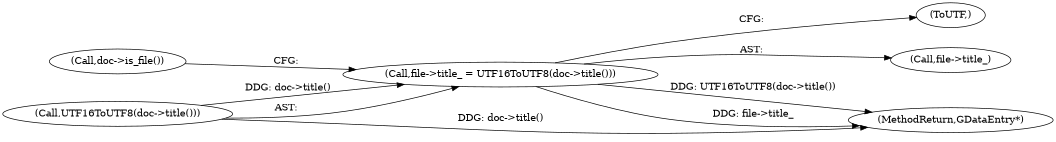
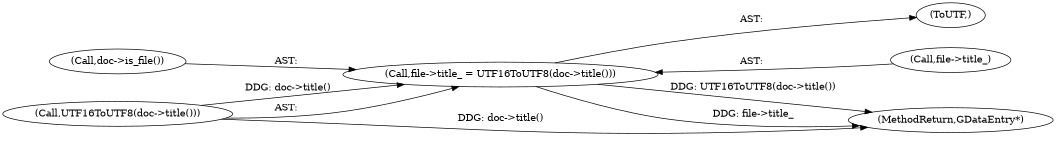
(753, 20) -> (753, 20)
(734, 55) -> (778, 69)
(288, 61) -> (288, 61)
